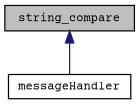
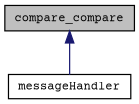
(70, 18) -> (70, 18)
